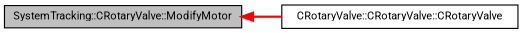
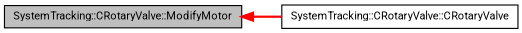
(400, 17) -> (400, 17)
